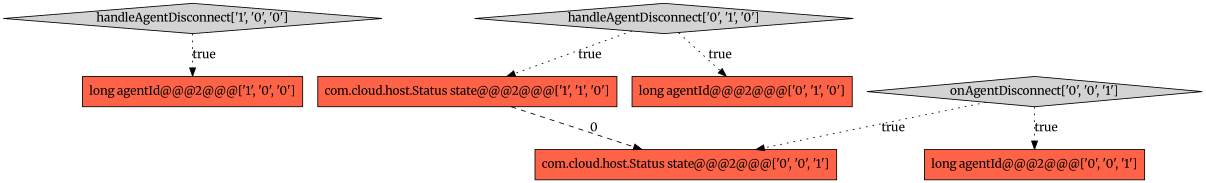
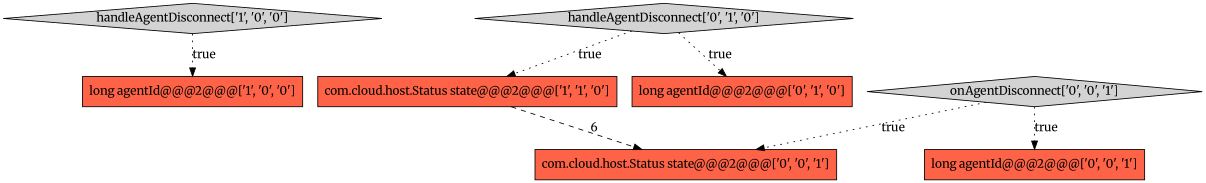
(594, 128) -> (594, 128)
